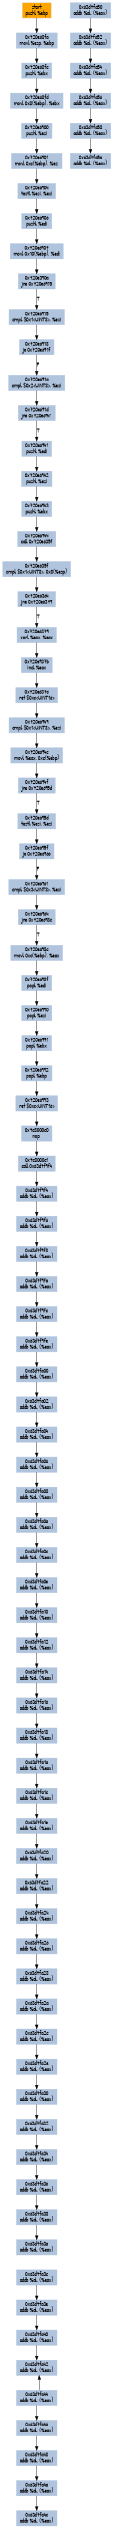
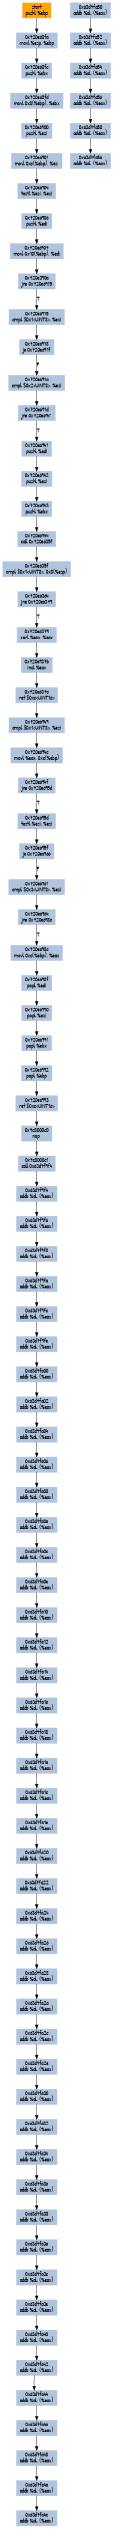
none -> (37, 2260)
(39, 2385) -> (34, 2381)
